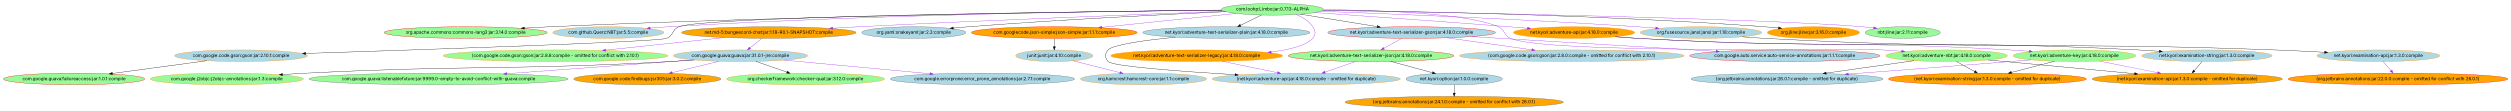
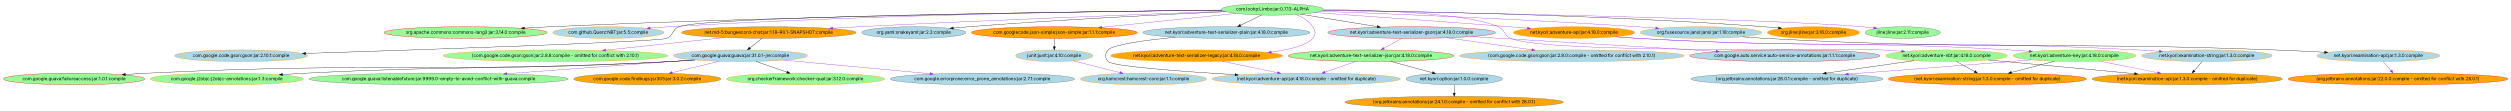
(1903, 33) -> (1903, 33)
(756, 43) -> (756, 43)
(1887, 44) -> (1887, 44)
(160, 67) -> (396, 68)
